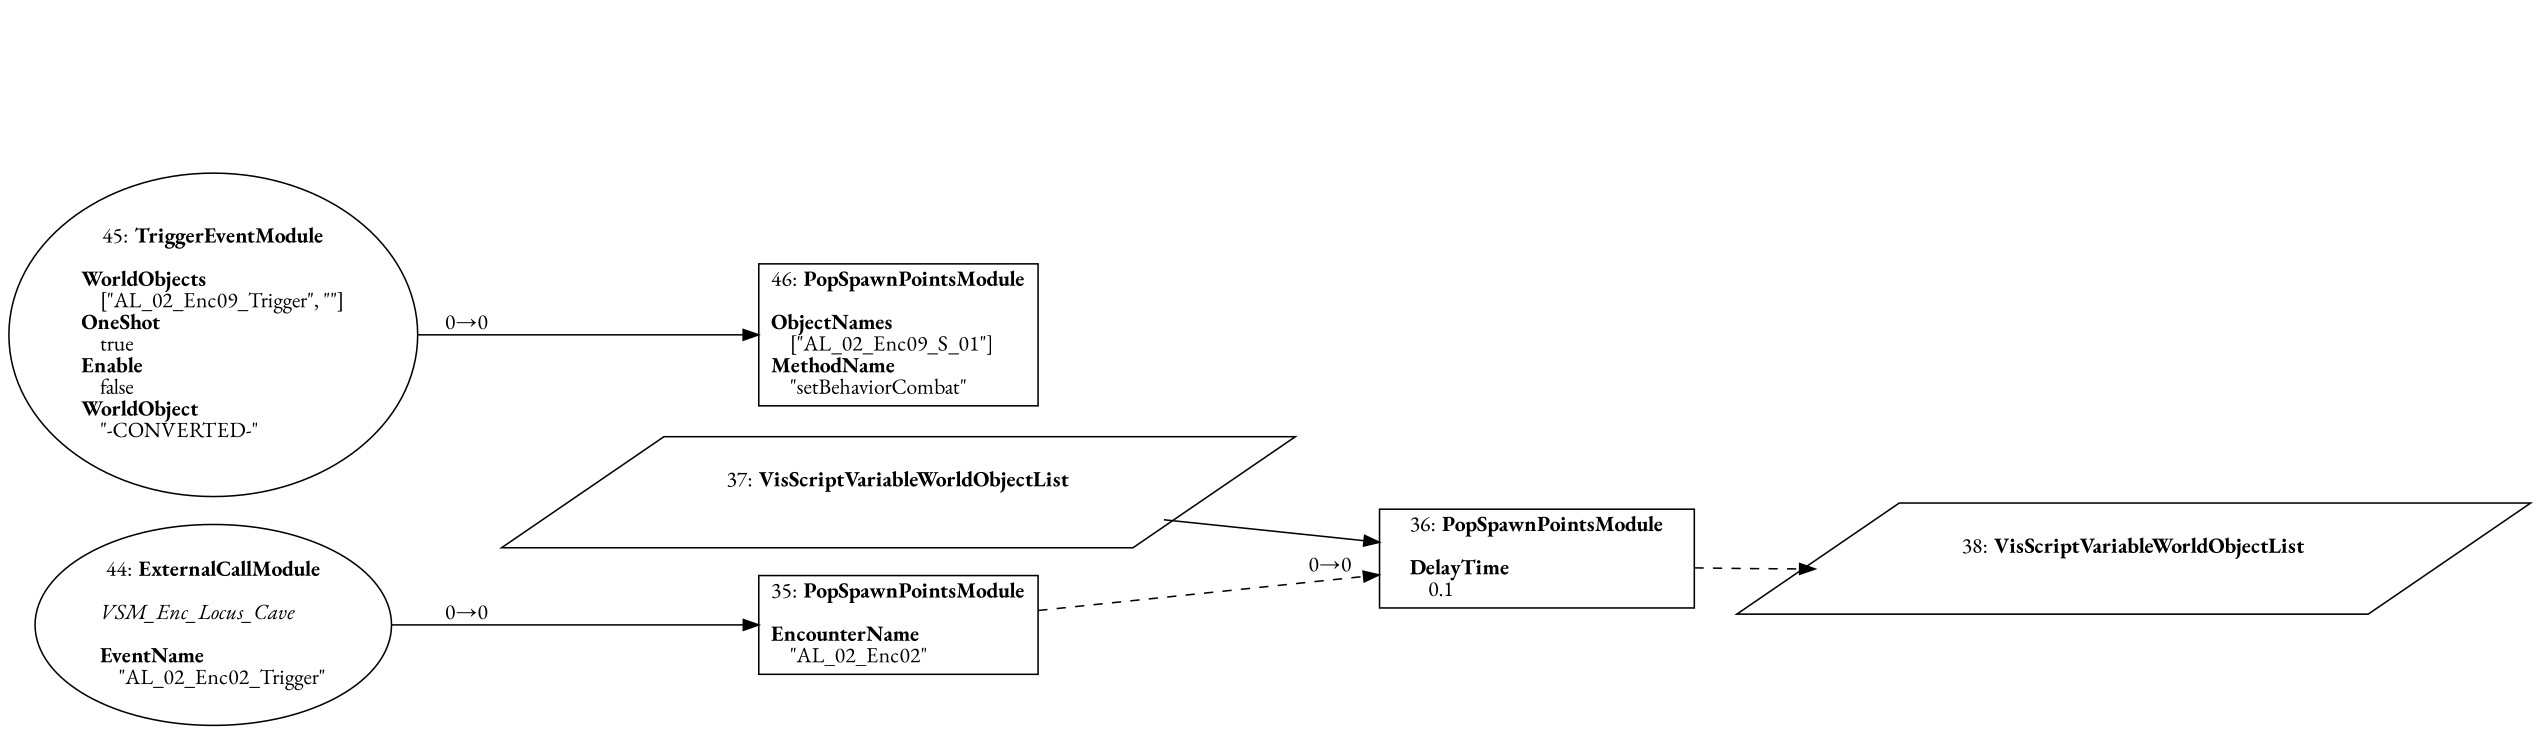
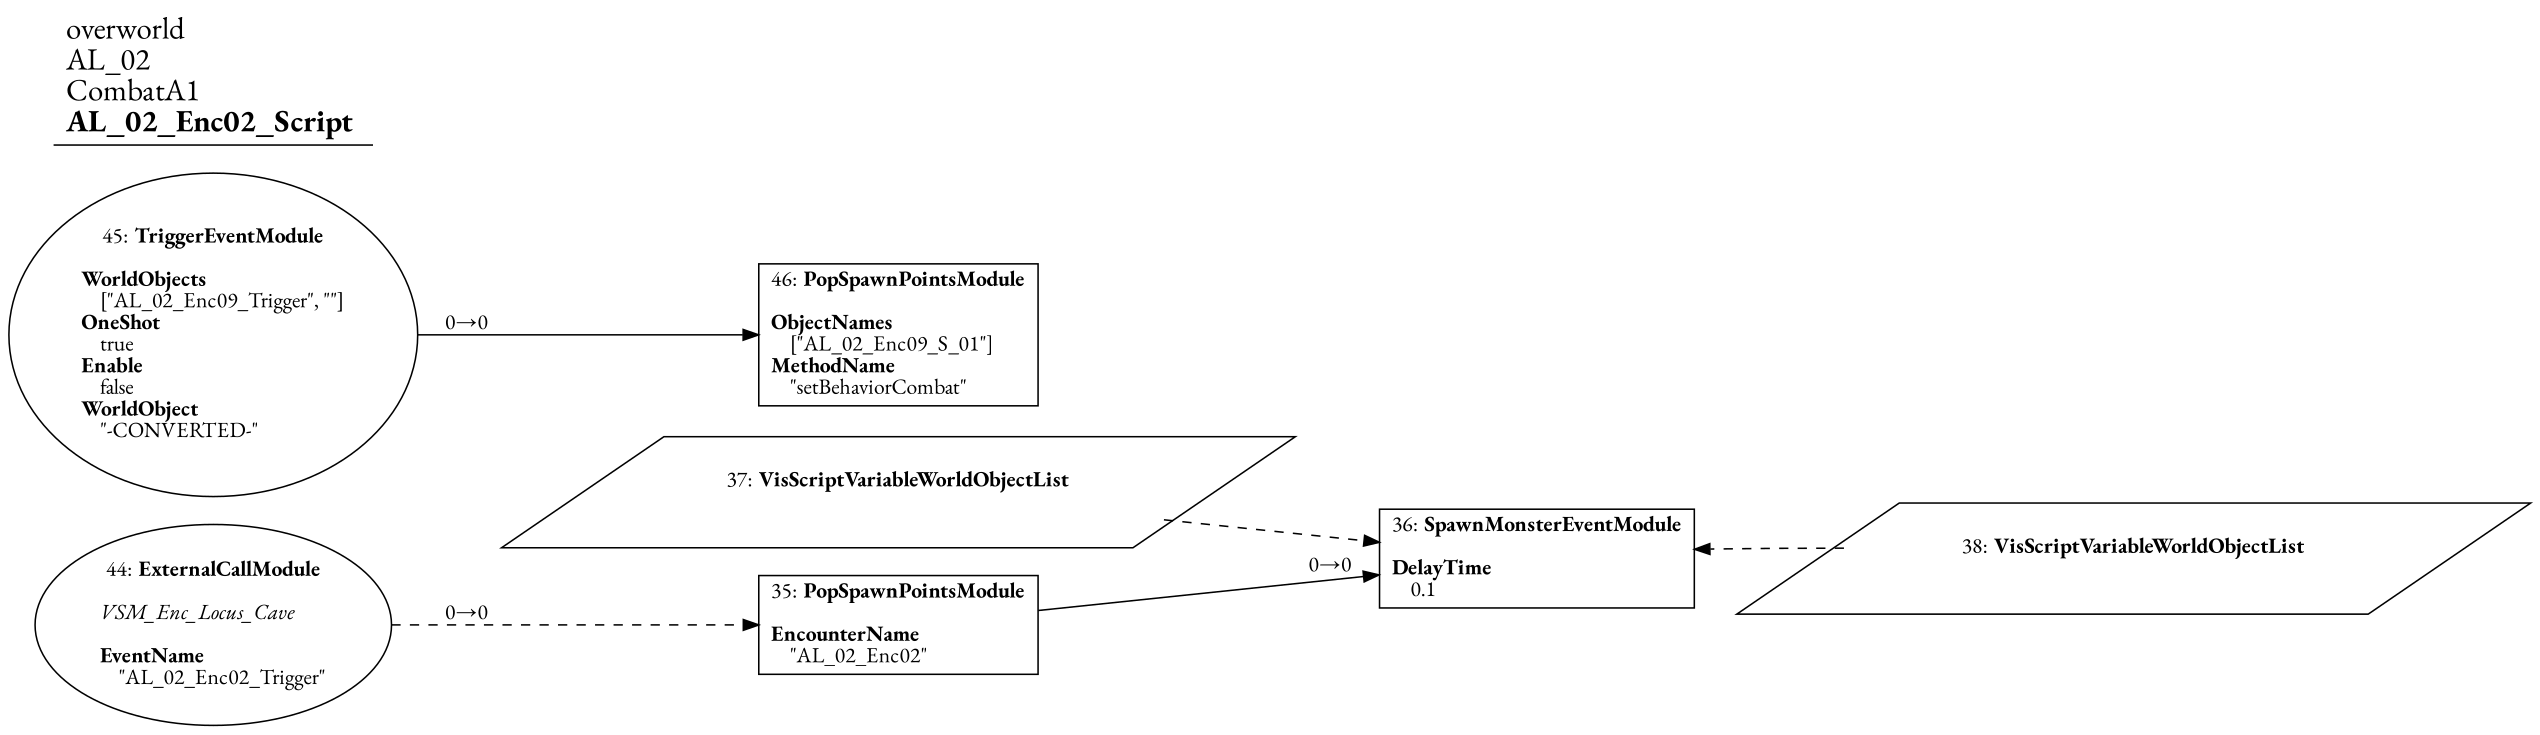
none -> (213, 77)
(1553, 525) -> (1553, 525)
(1264, 530) -> (1264, 530)
(1747, 569) -> (1777, 548)
(1201, 594) -> (1201, 594)
(567, 625) -> (567, 625)
